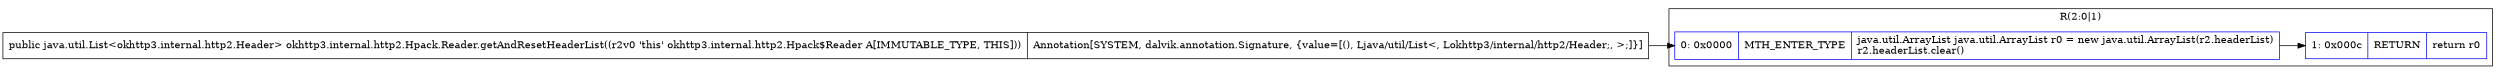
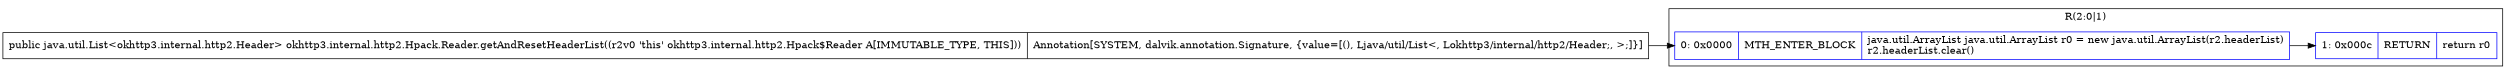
(1795, 45) -> (1800, 45)
